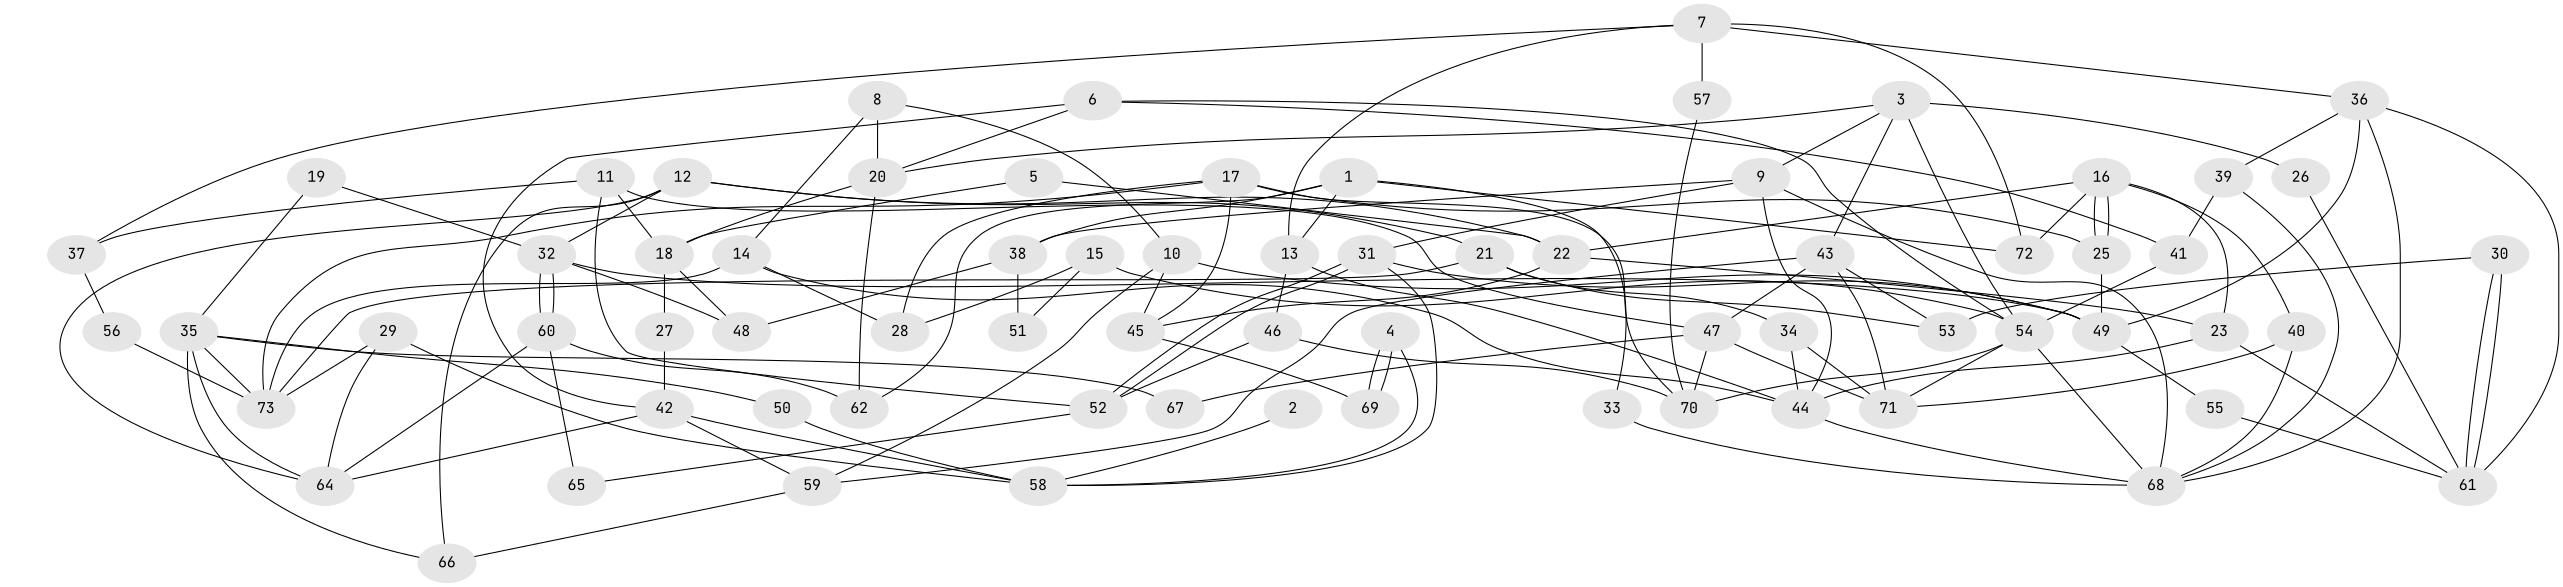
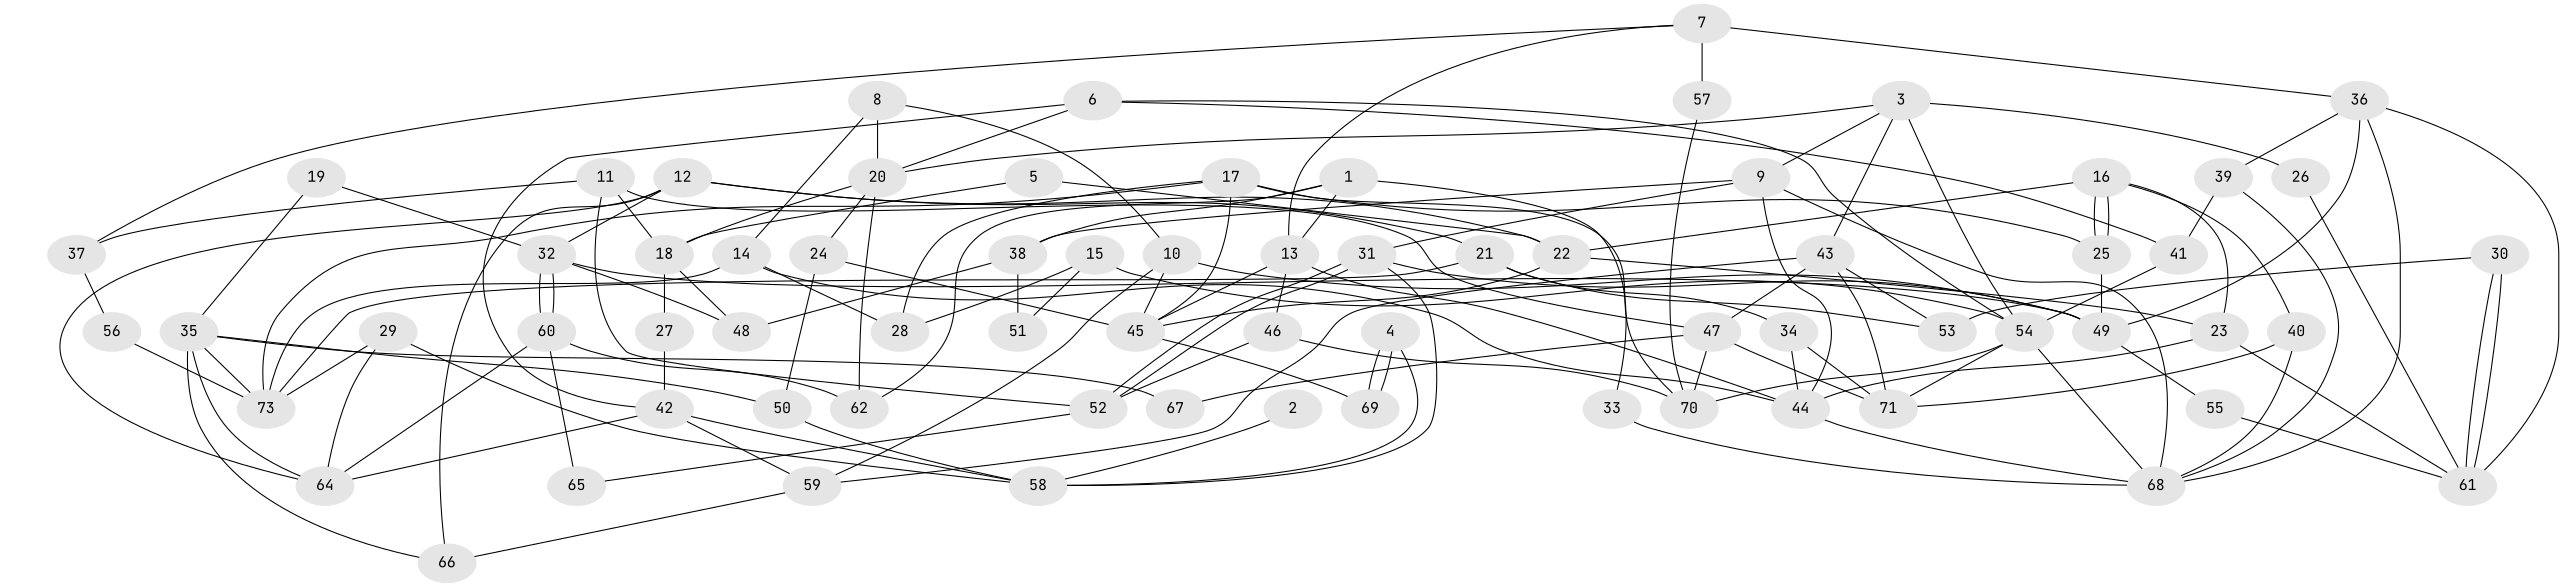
none -> (819, 255)
(2024, 255) -> none
none -> (1207, 296)
